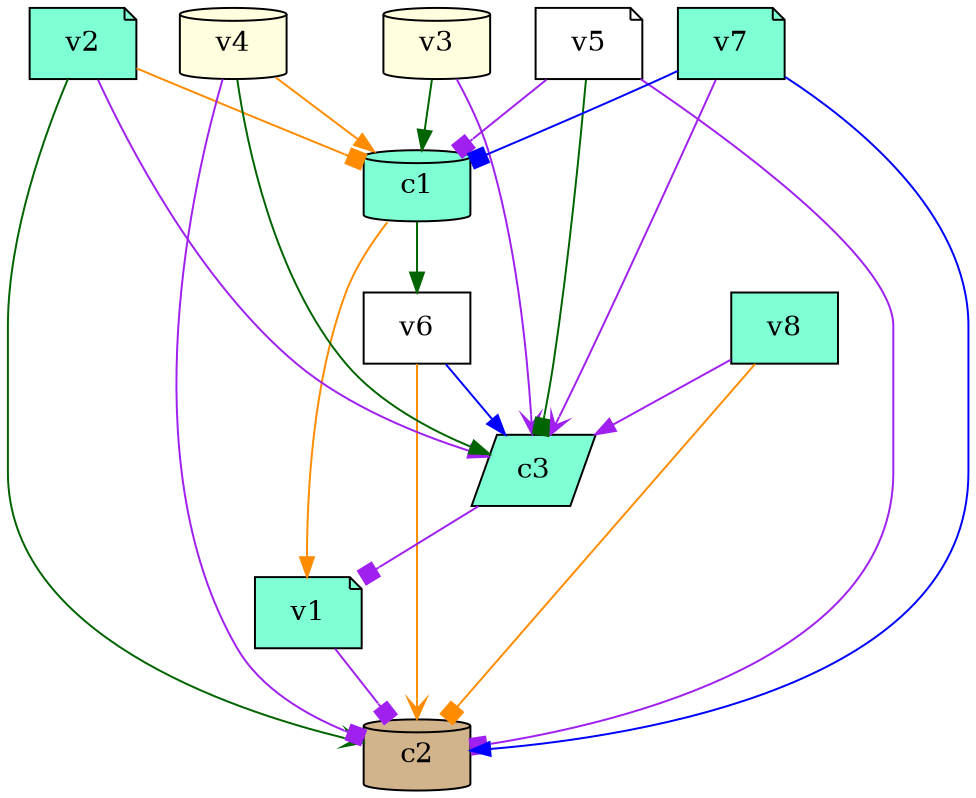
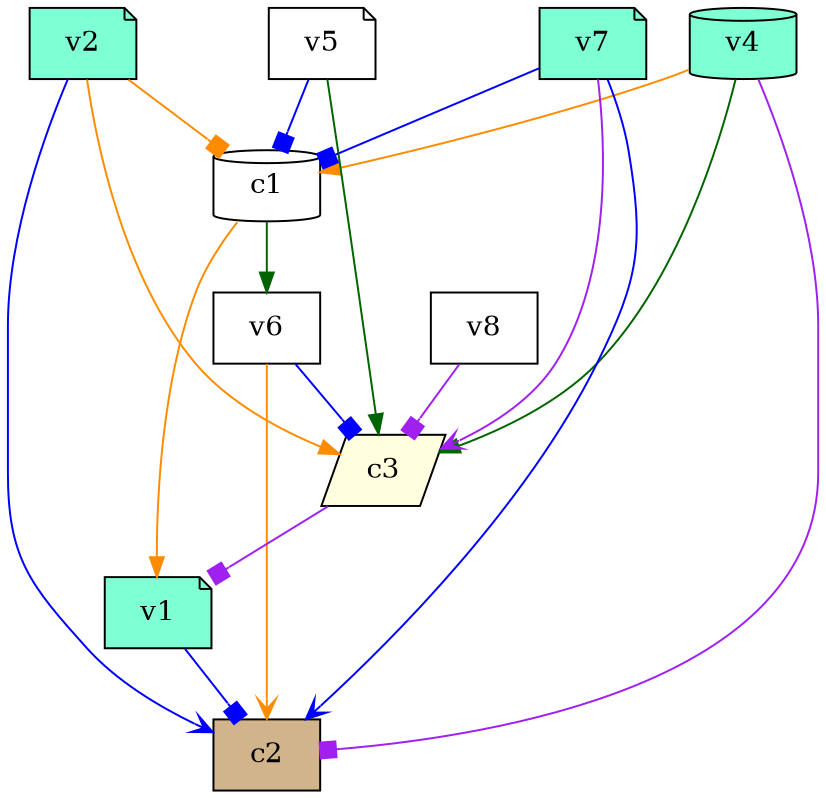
(233, 43) -> (743, 43)
(437, 43) -> none
(510, 109) -> (298, 105)
(417, 186) -> (267, 186)
(569, 248) -> (352, 247)
(242, 309) -> (153, 299)
(785, 328) -> (484, 328)
(469, 392) -> (319, 392)
(672, 392) -> (440, 391)
(534, 470) -> (383, 470)
(892, 481) -> none
(13, 501) -> (8, 437)
(607, 534) -> none
(955, 538) -> (560, 428)
(357, 676) -> (206, 676)
(417, 755) -> (267, 755)
